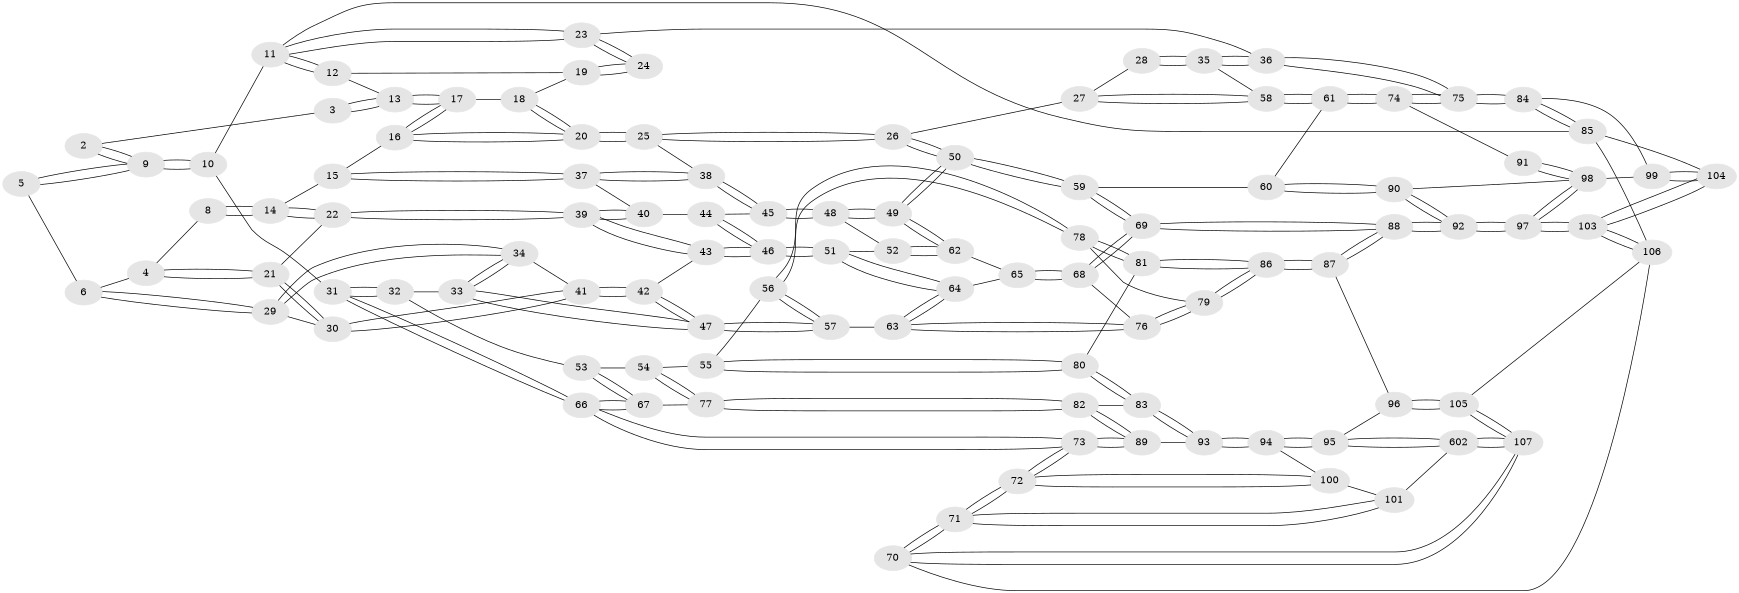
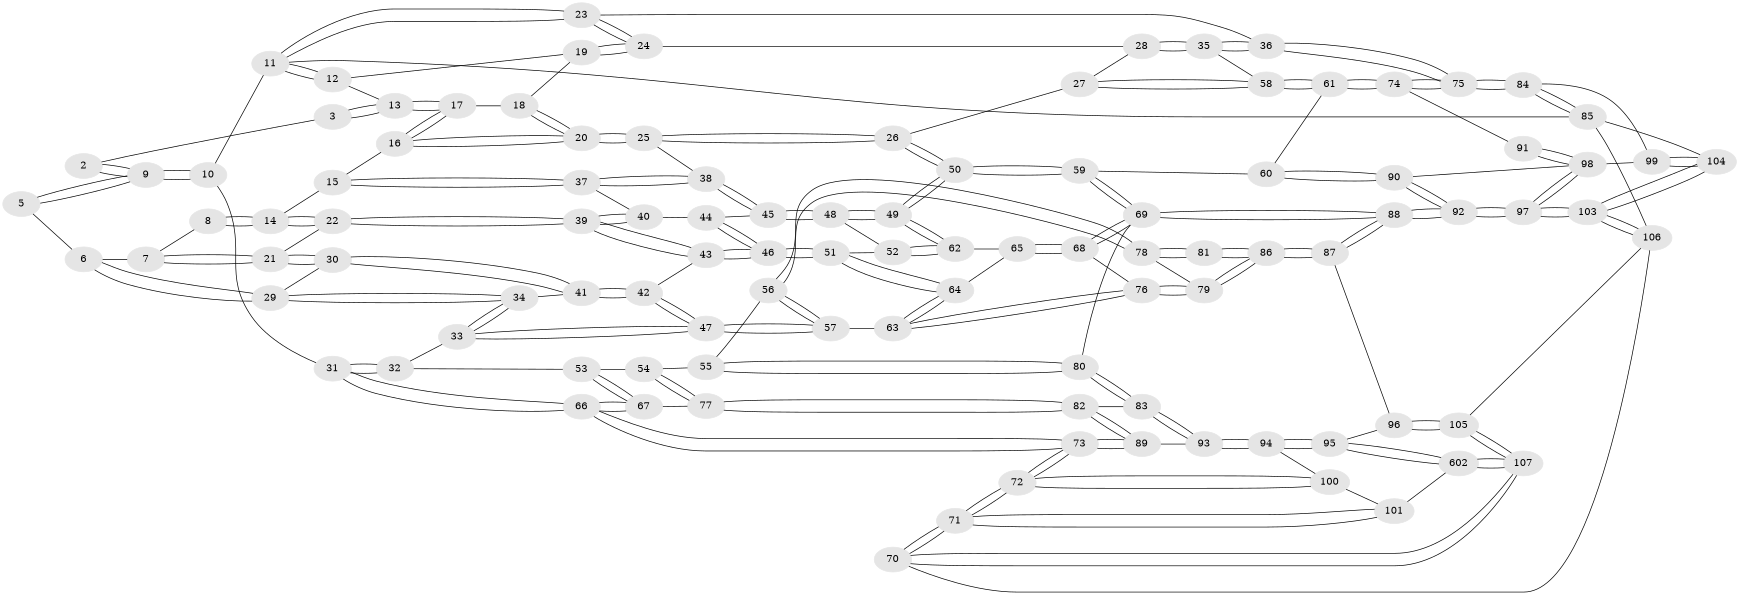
none -> (893, 46)
(146, 273) -> (146, 259)
(1111, 315) -> (1100, 287)
